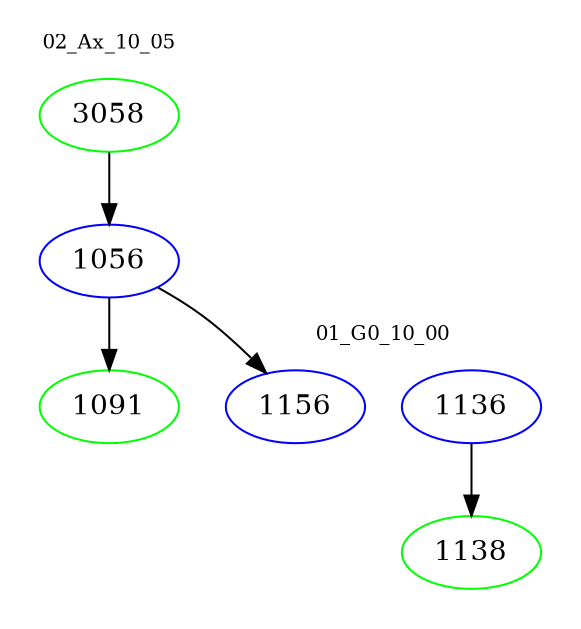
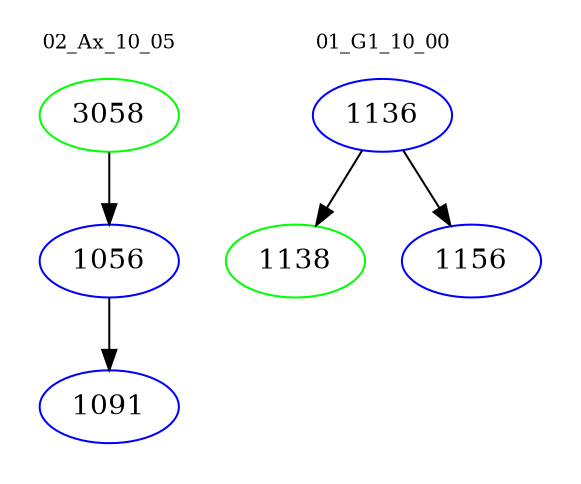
(223, 332) -> (421, 179)
(383, 335) -> (383, 44)
(109, 407) -> (109, 407)
